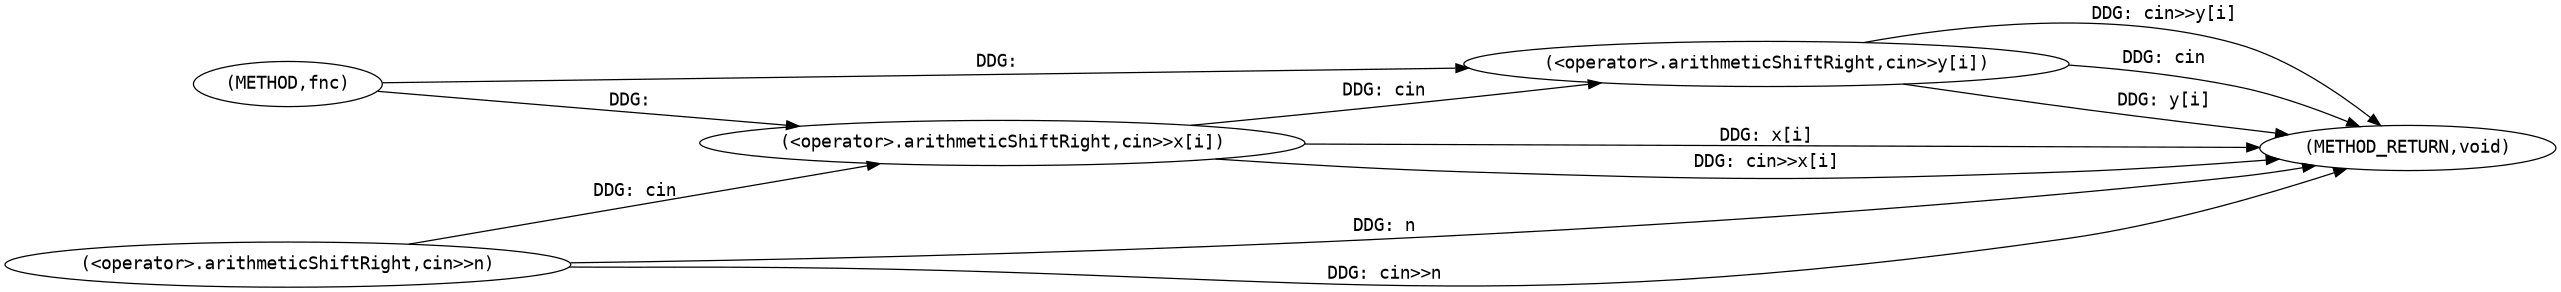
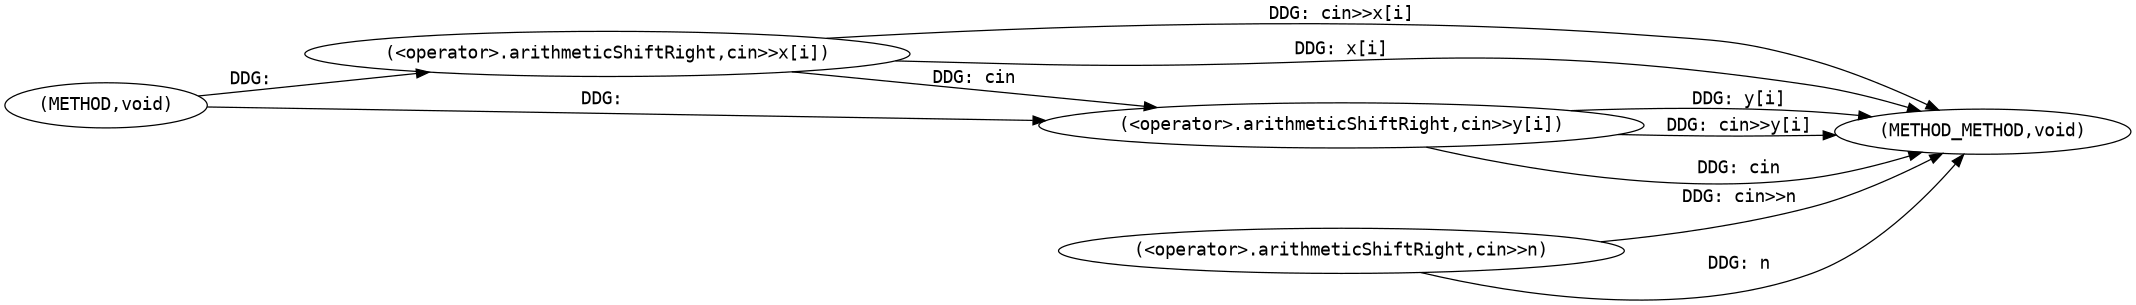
(288, 84) -> (106, 105)
(2408, 148) -> (1983, 132)
(638, 205) -> none
